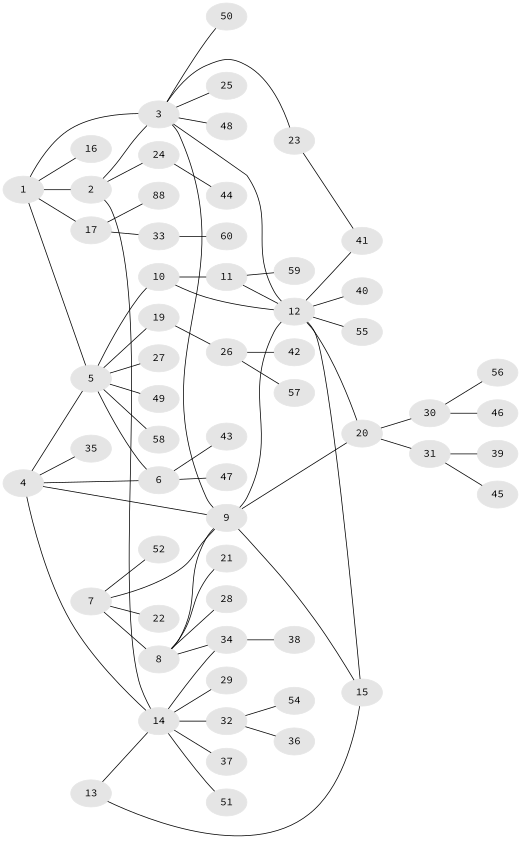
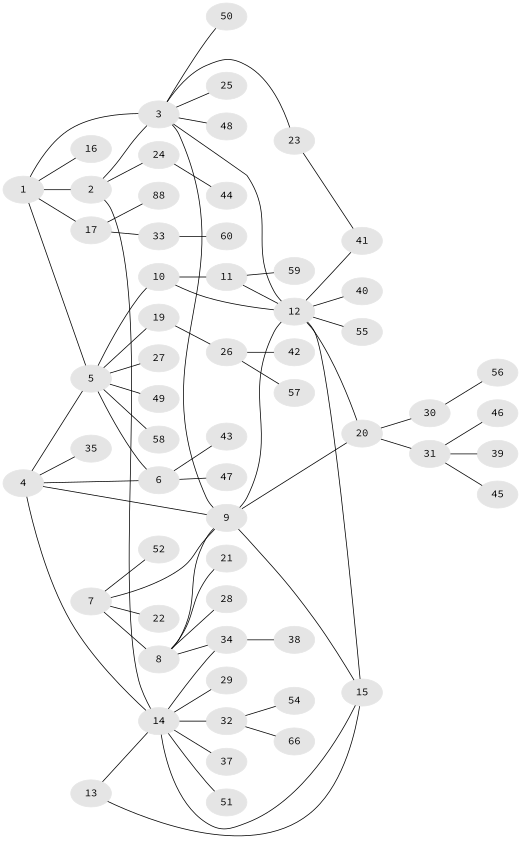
(464, 413) -> (464, 434)
(294, 741) -> (294, 741)
none -> (255, 819)
